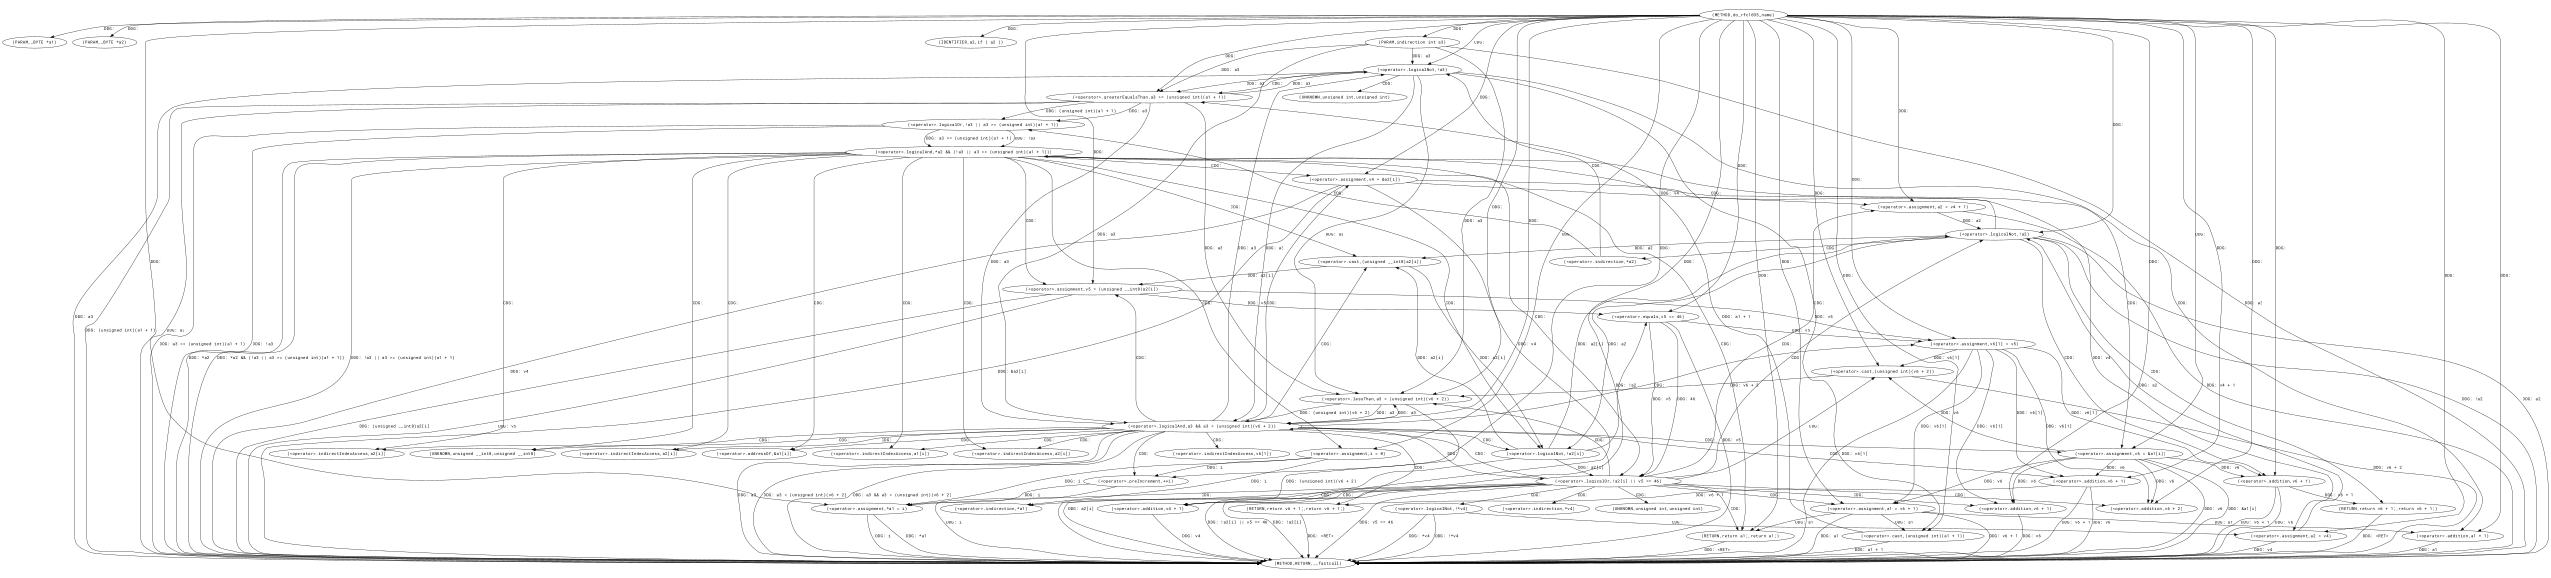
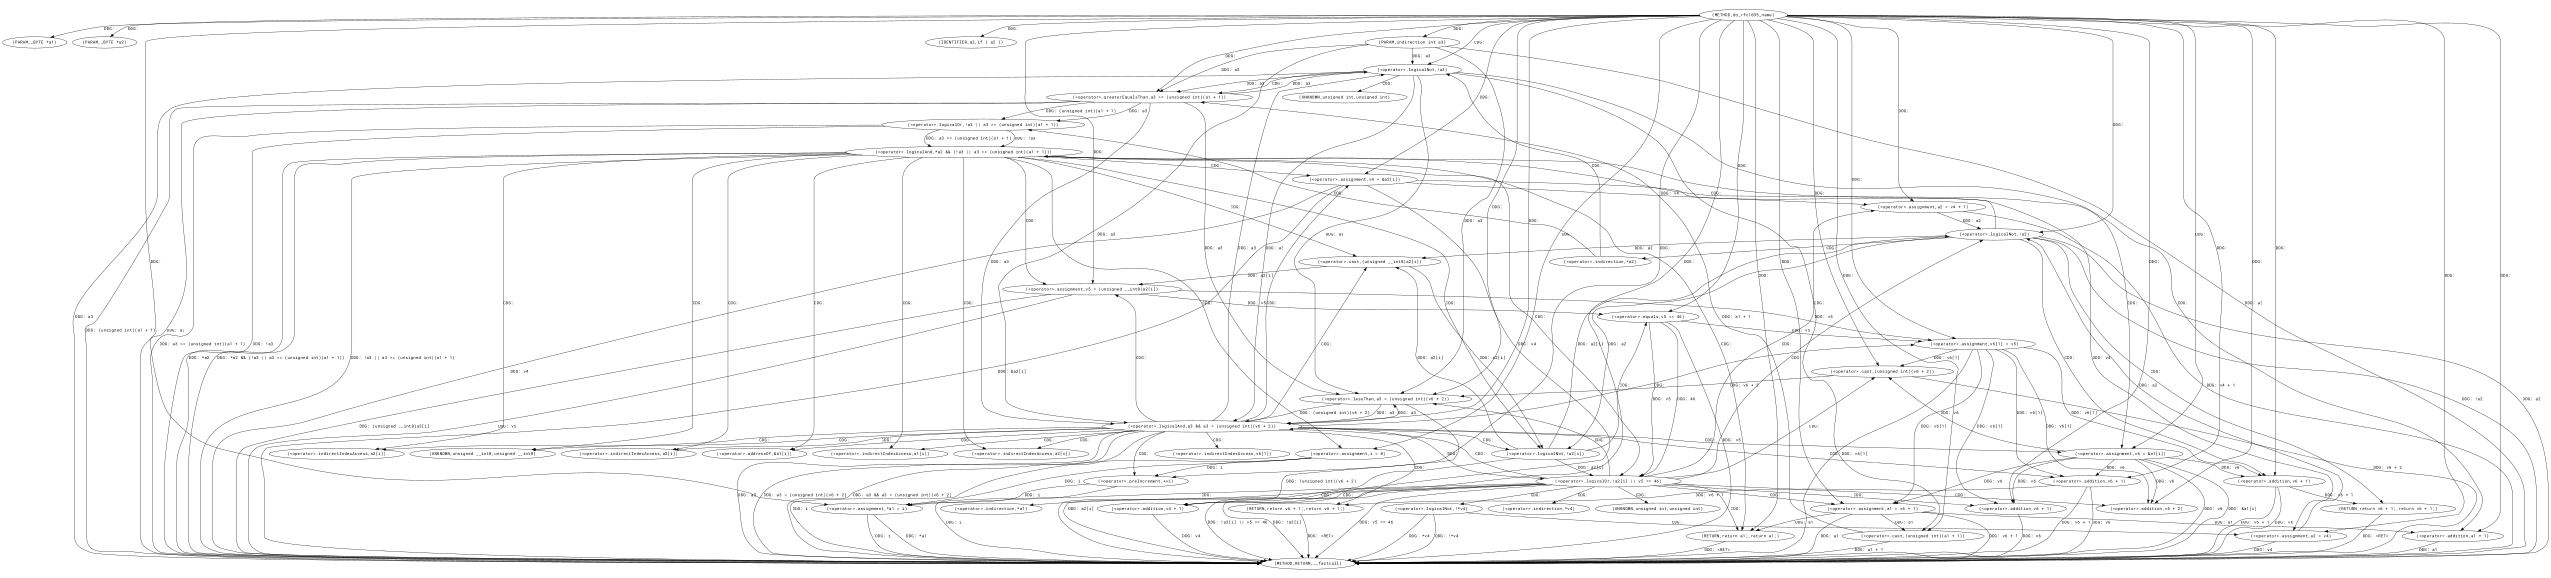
(1626, 385) -> (1626, 385)
(1180, 488) -> (810, 500)
